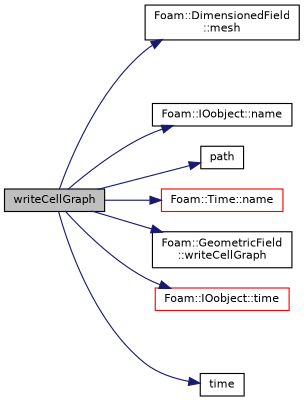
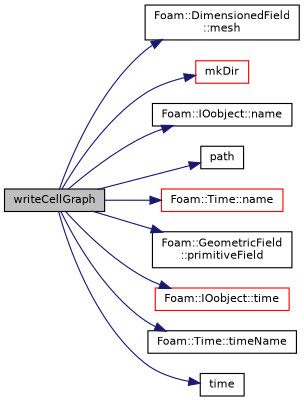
none -> (222, 72)
(222, 250) -> (222, 250)
none -> (222, 342)
